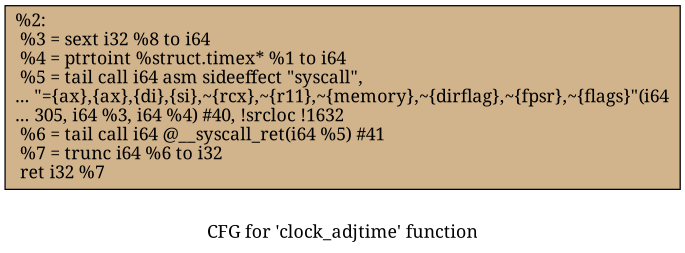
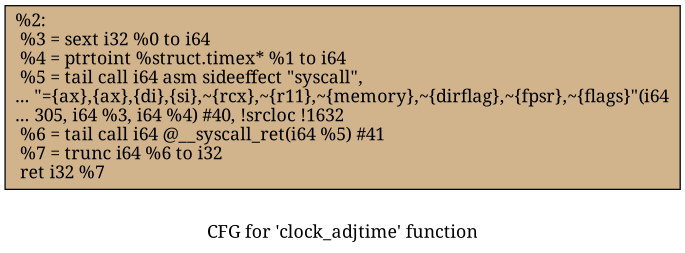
(113, 40) -> (113, 40)
